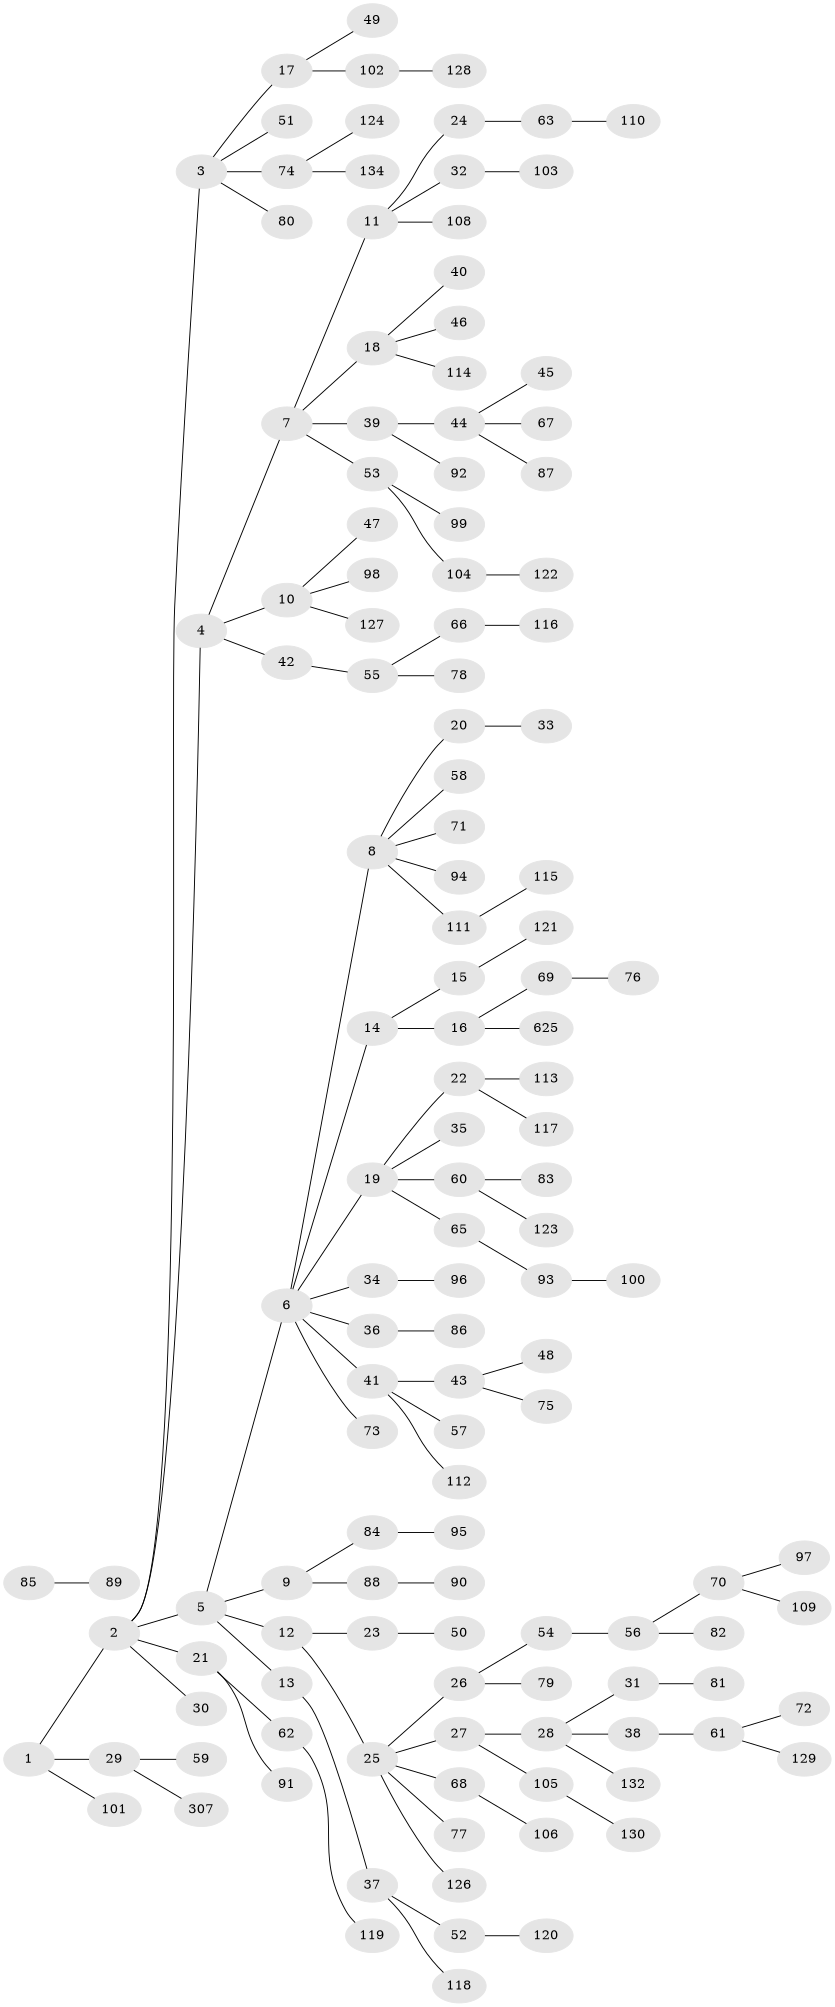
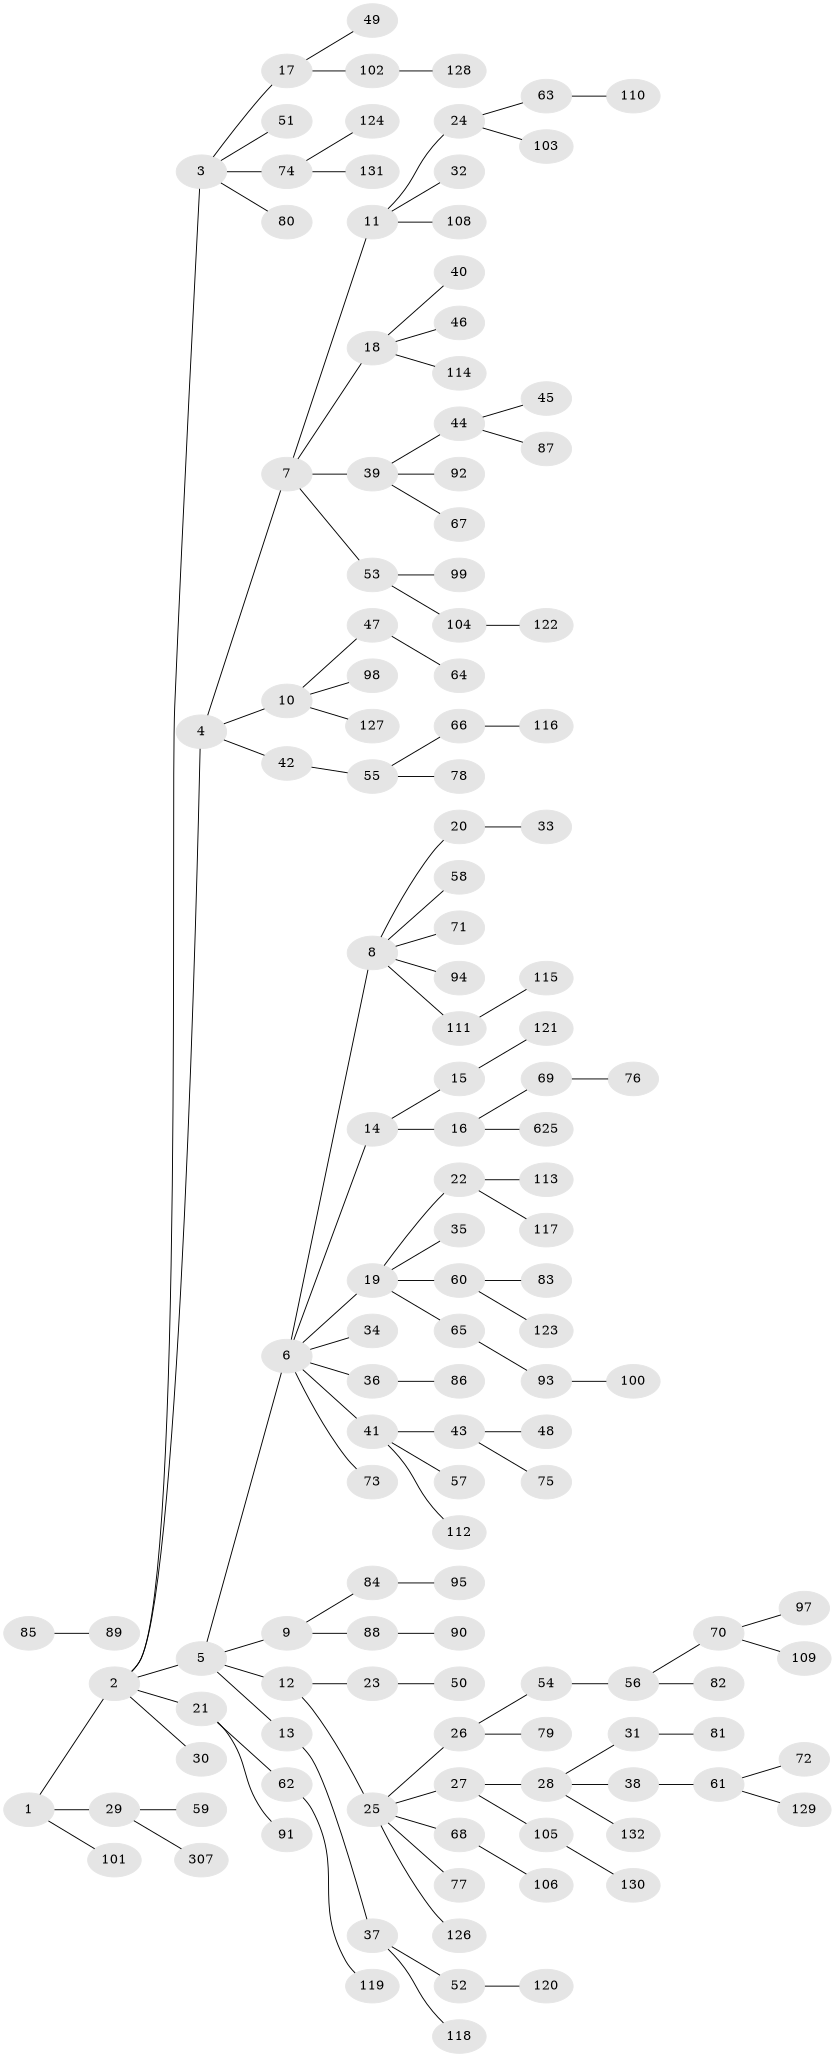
(372, 172) -> (372, 172)
(502, 172) -> (502, 134)
(503, 424) -> (416, 499)
none -> (459, 676)
(459, 1281) -> none
